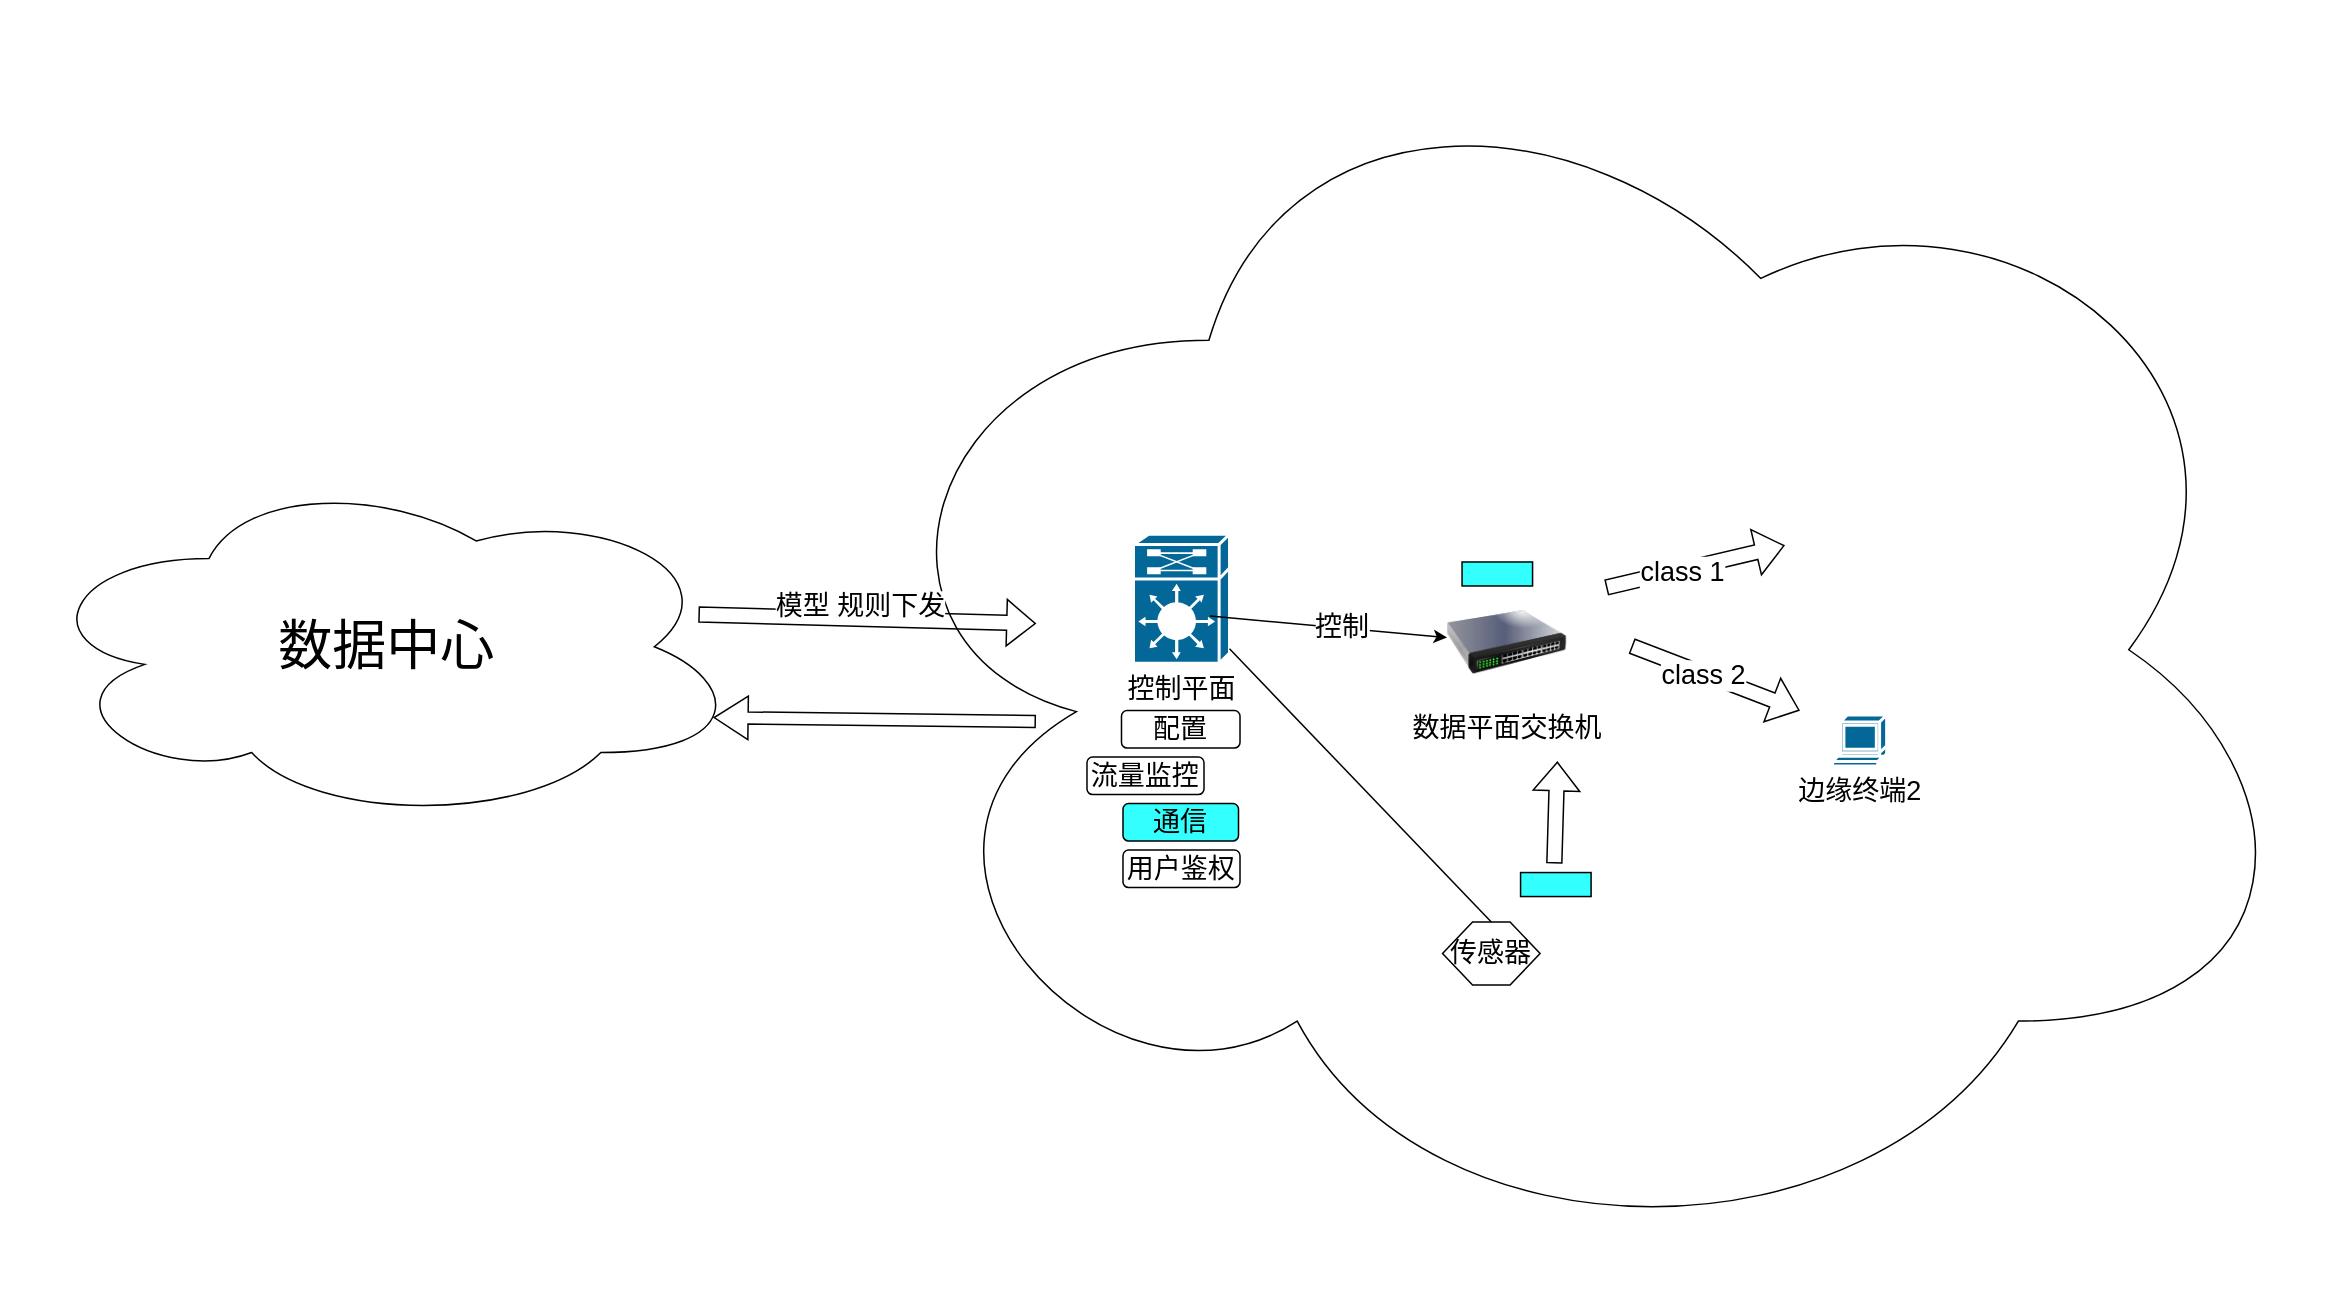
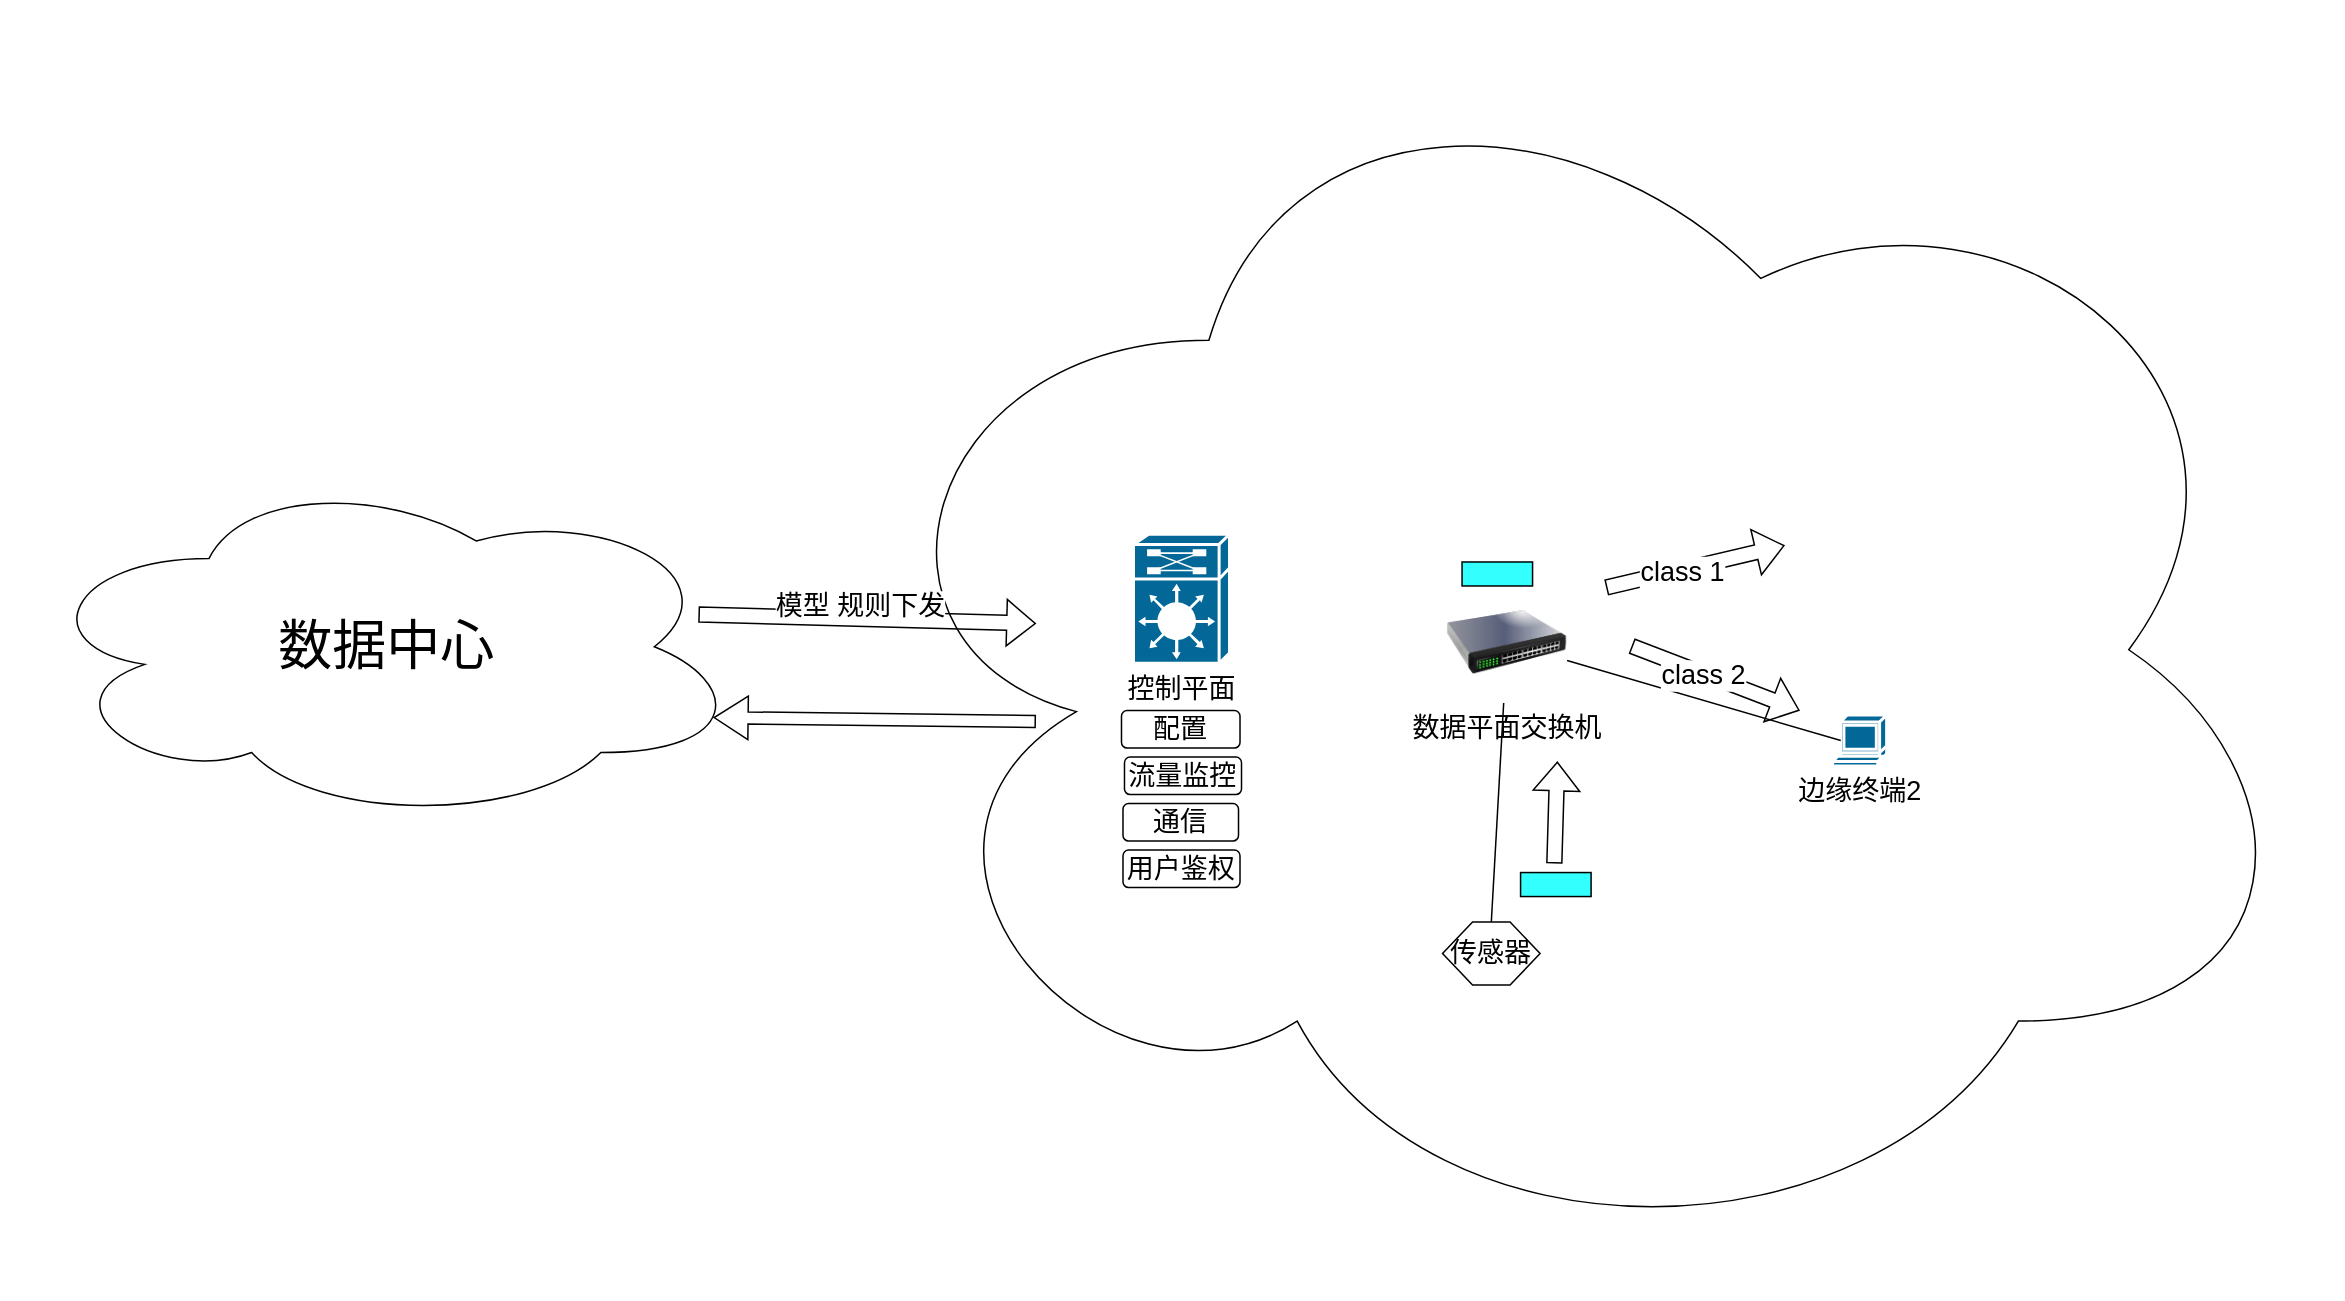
(1324, 626) -> none
none -> (1615, 674)
(1145, 776) -> (1183, 776)
(1360, 785) -> (1497, 813)
(1181, 822) -> (1181, 822)
